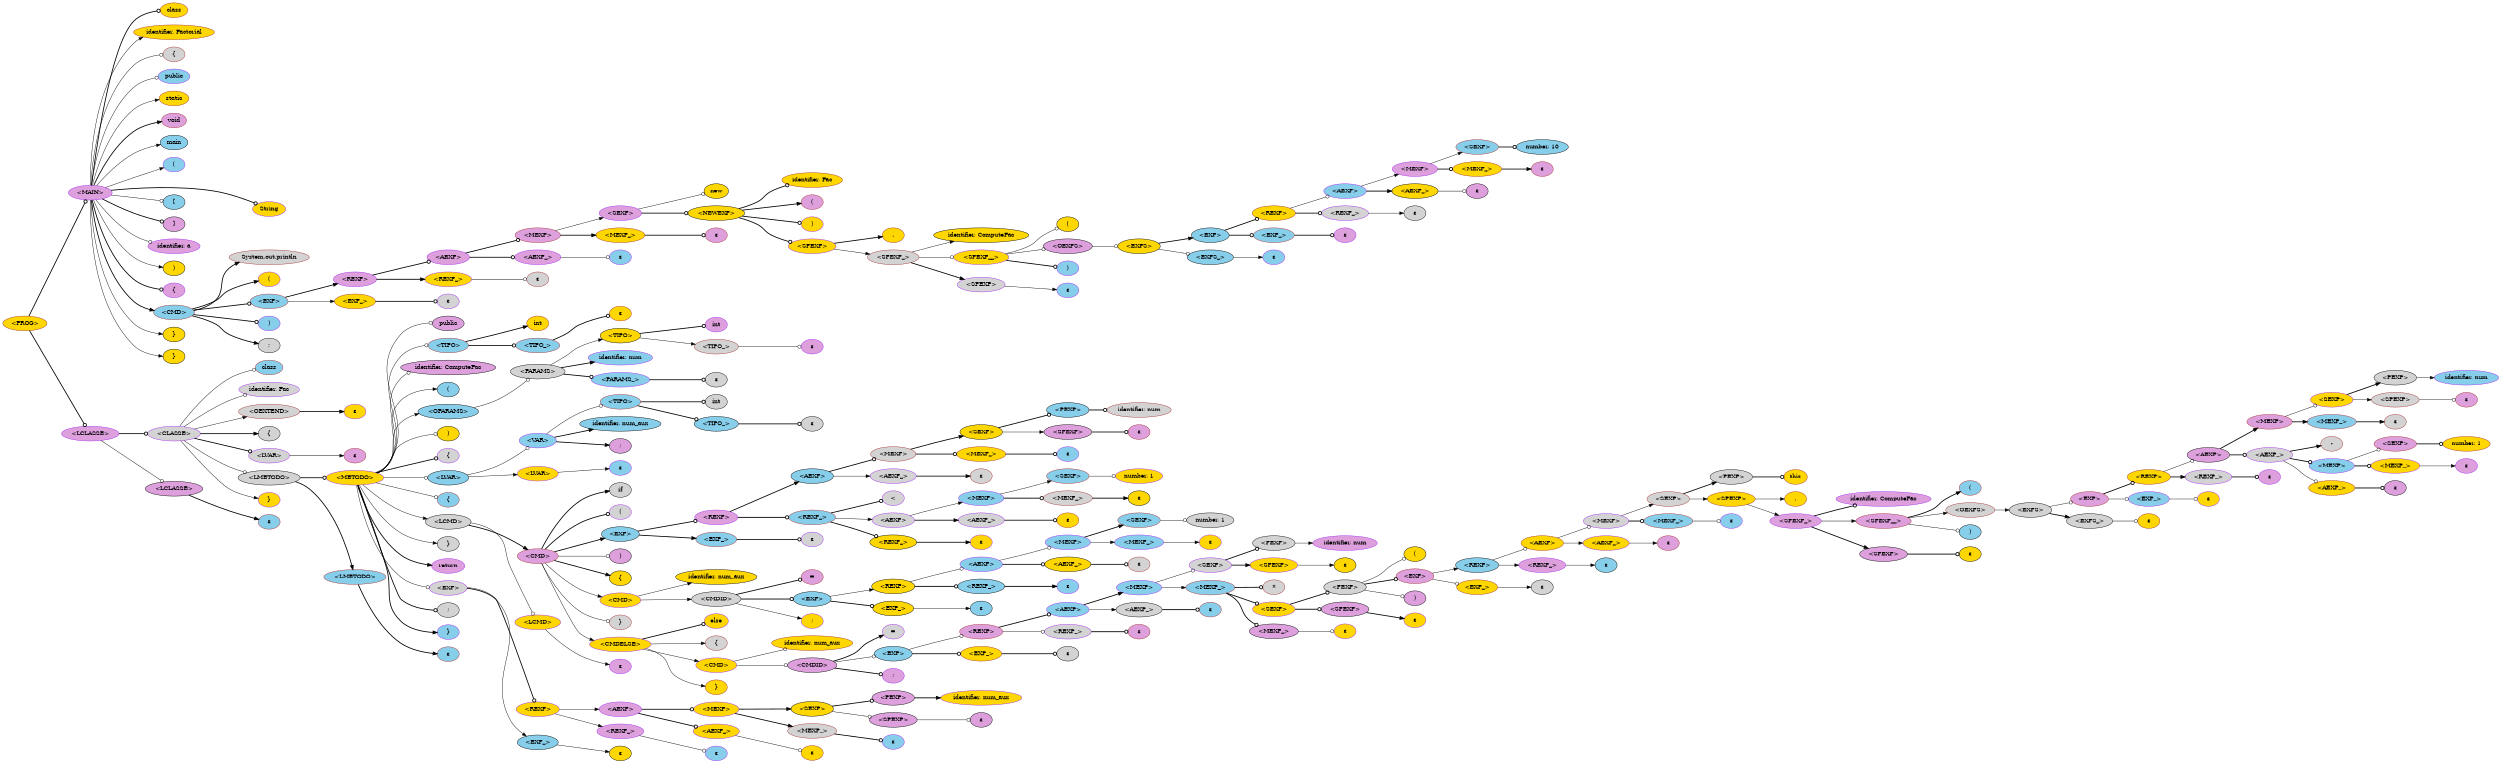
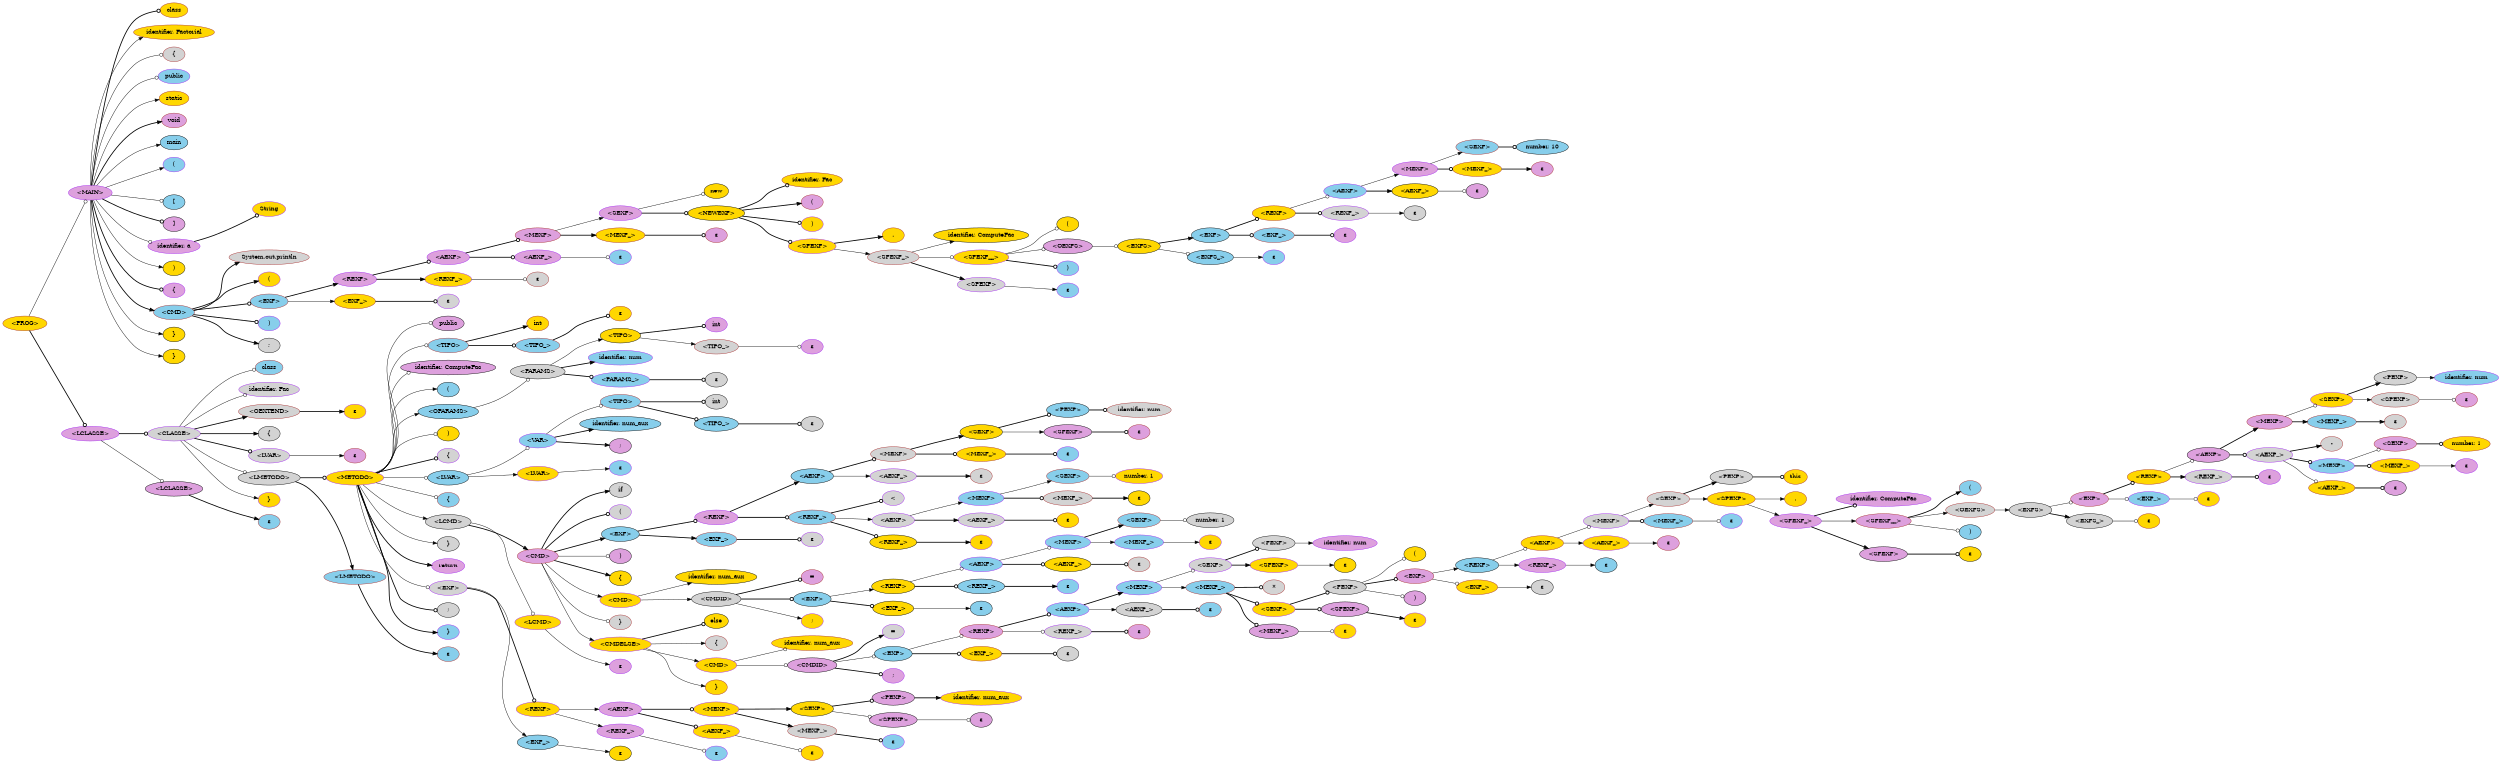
(183, 188) -> (225, 231)
(57, 260) -> (57, 260)
(219, 423) -> (219, 423)
(716, 621) -> (716, 621)
